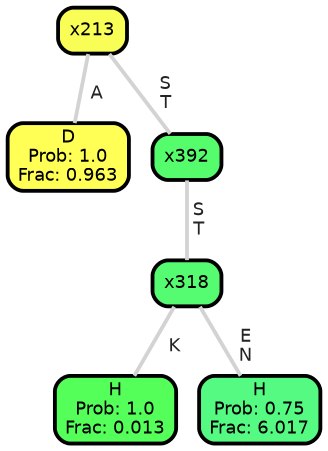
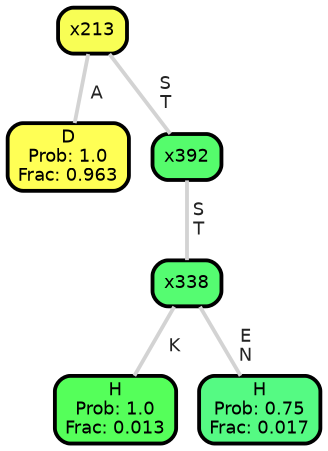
(187, 283) -> (187, 283)
(260, 410) -> (260, 410)
